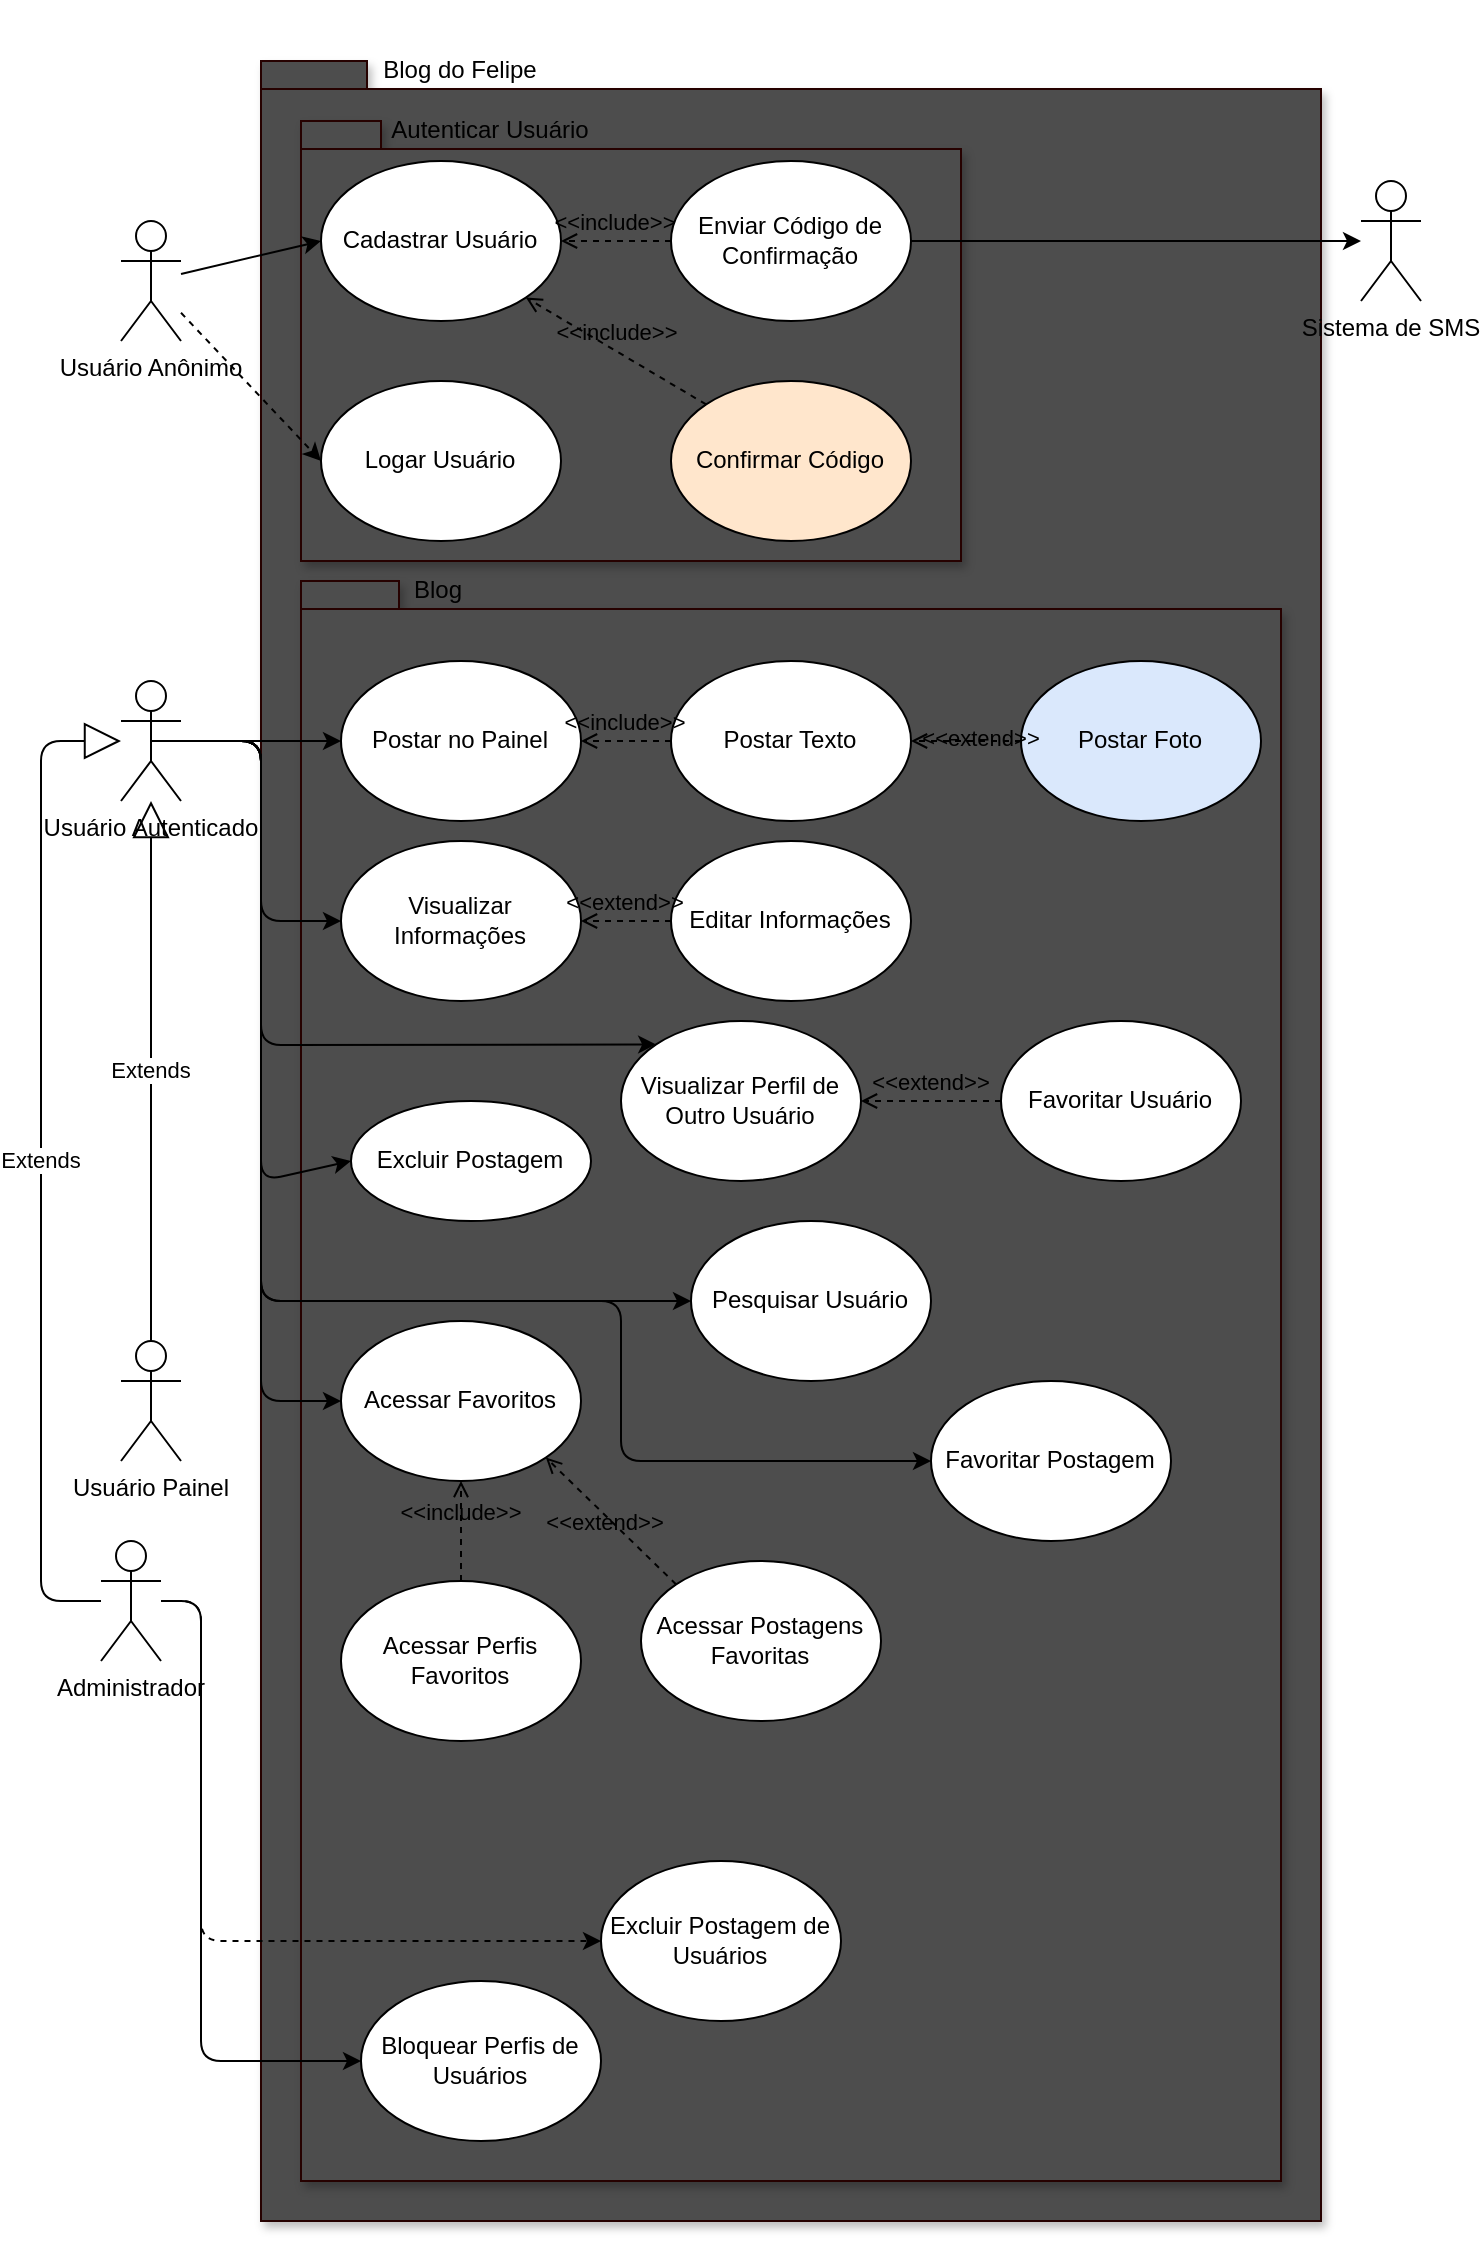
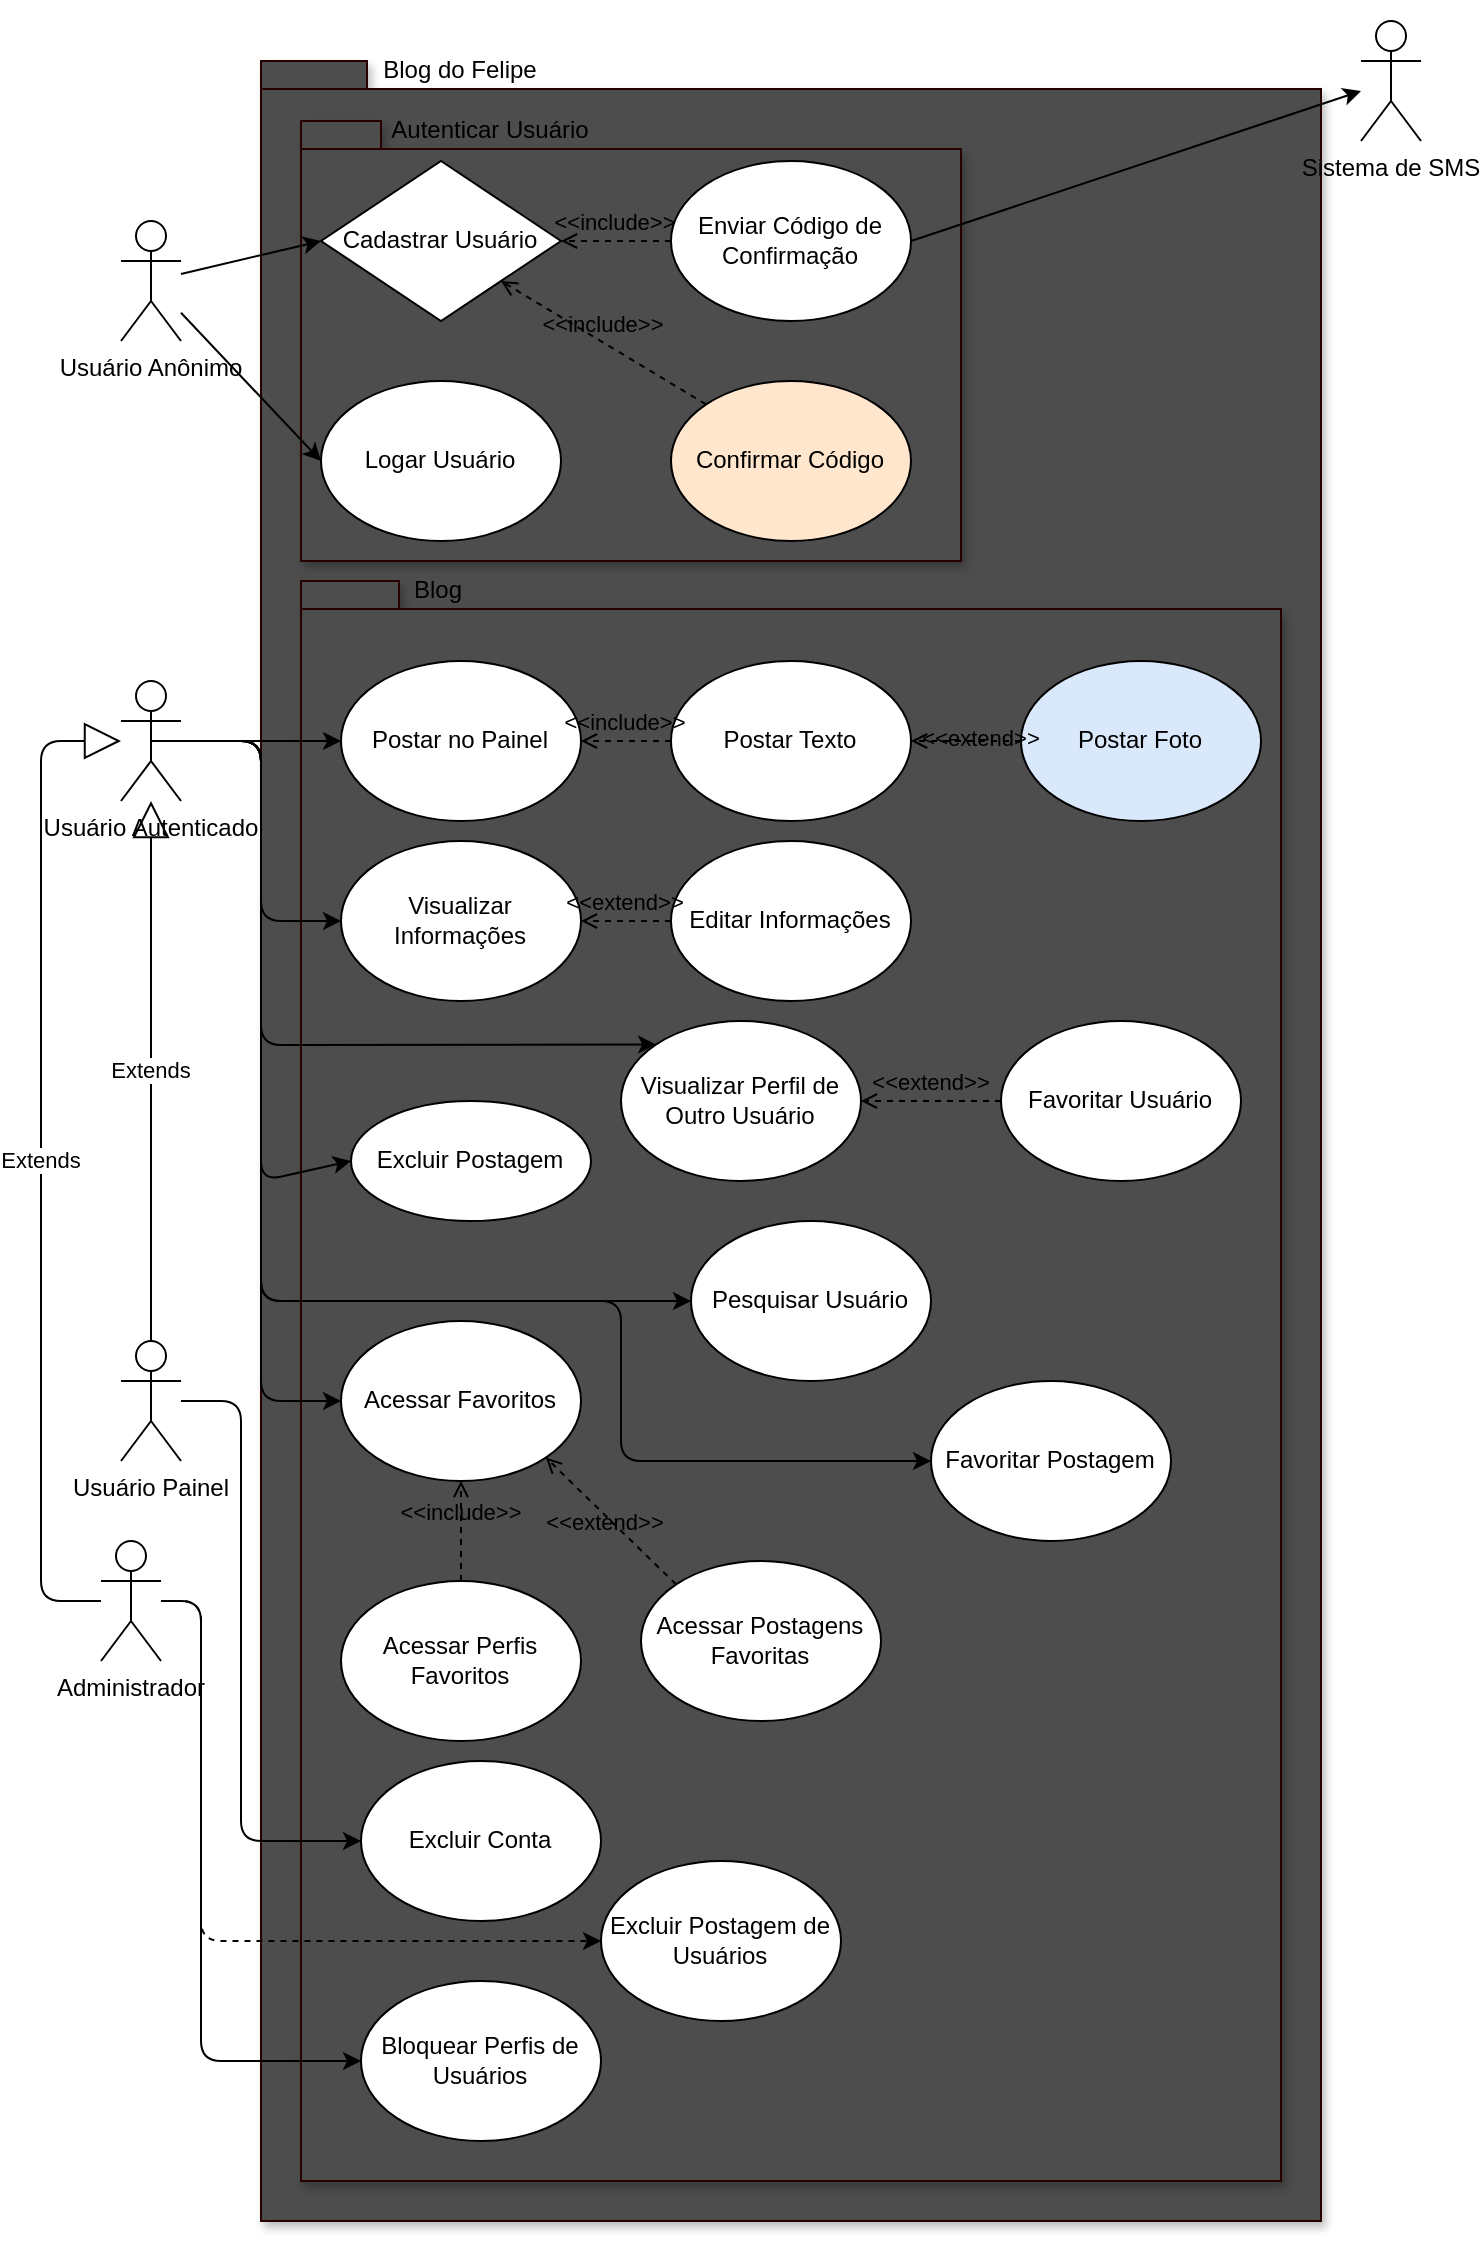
(441, 241) -> (441, 241)
(1391, 241) -> (1391, 81)
(222, 356) -> (222, 356)
none -> (241, 1601)
none -> (481, 1841)
